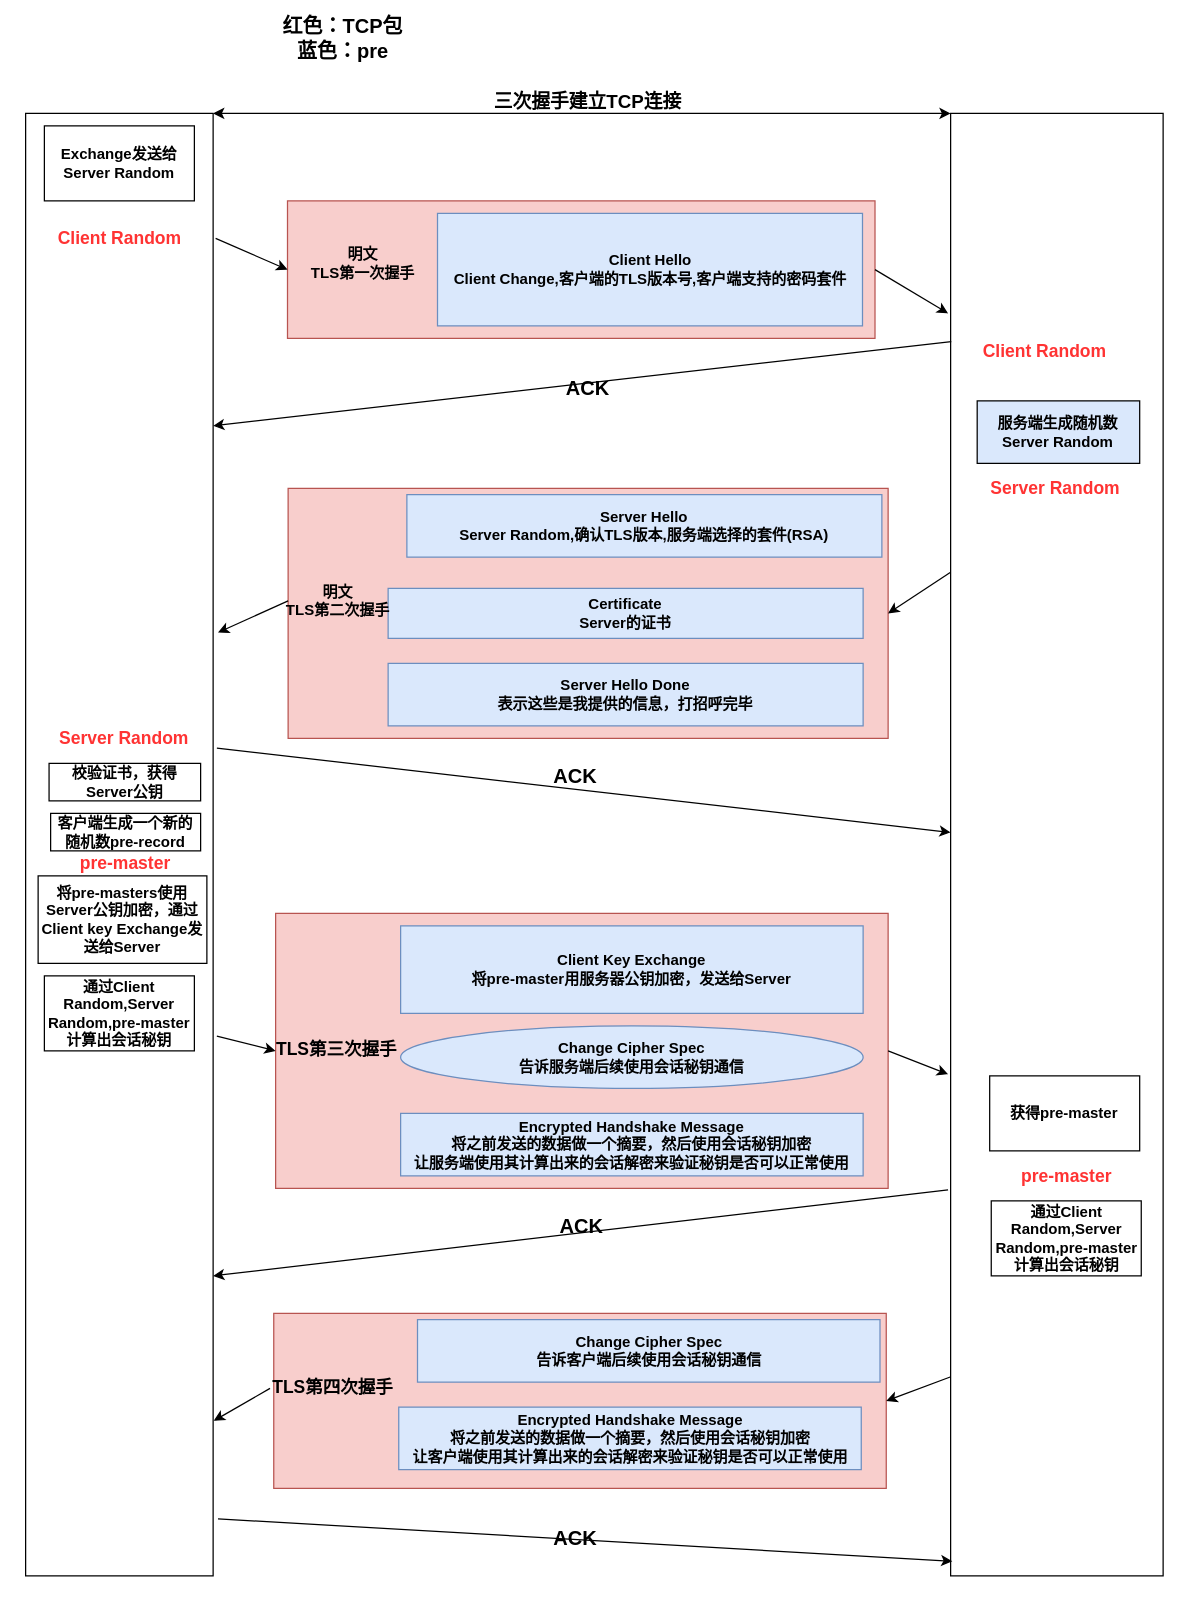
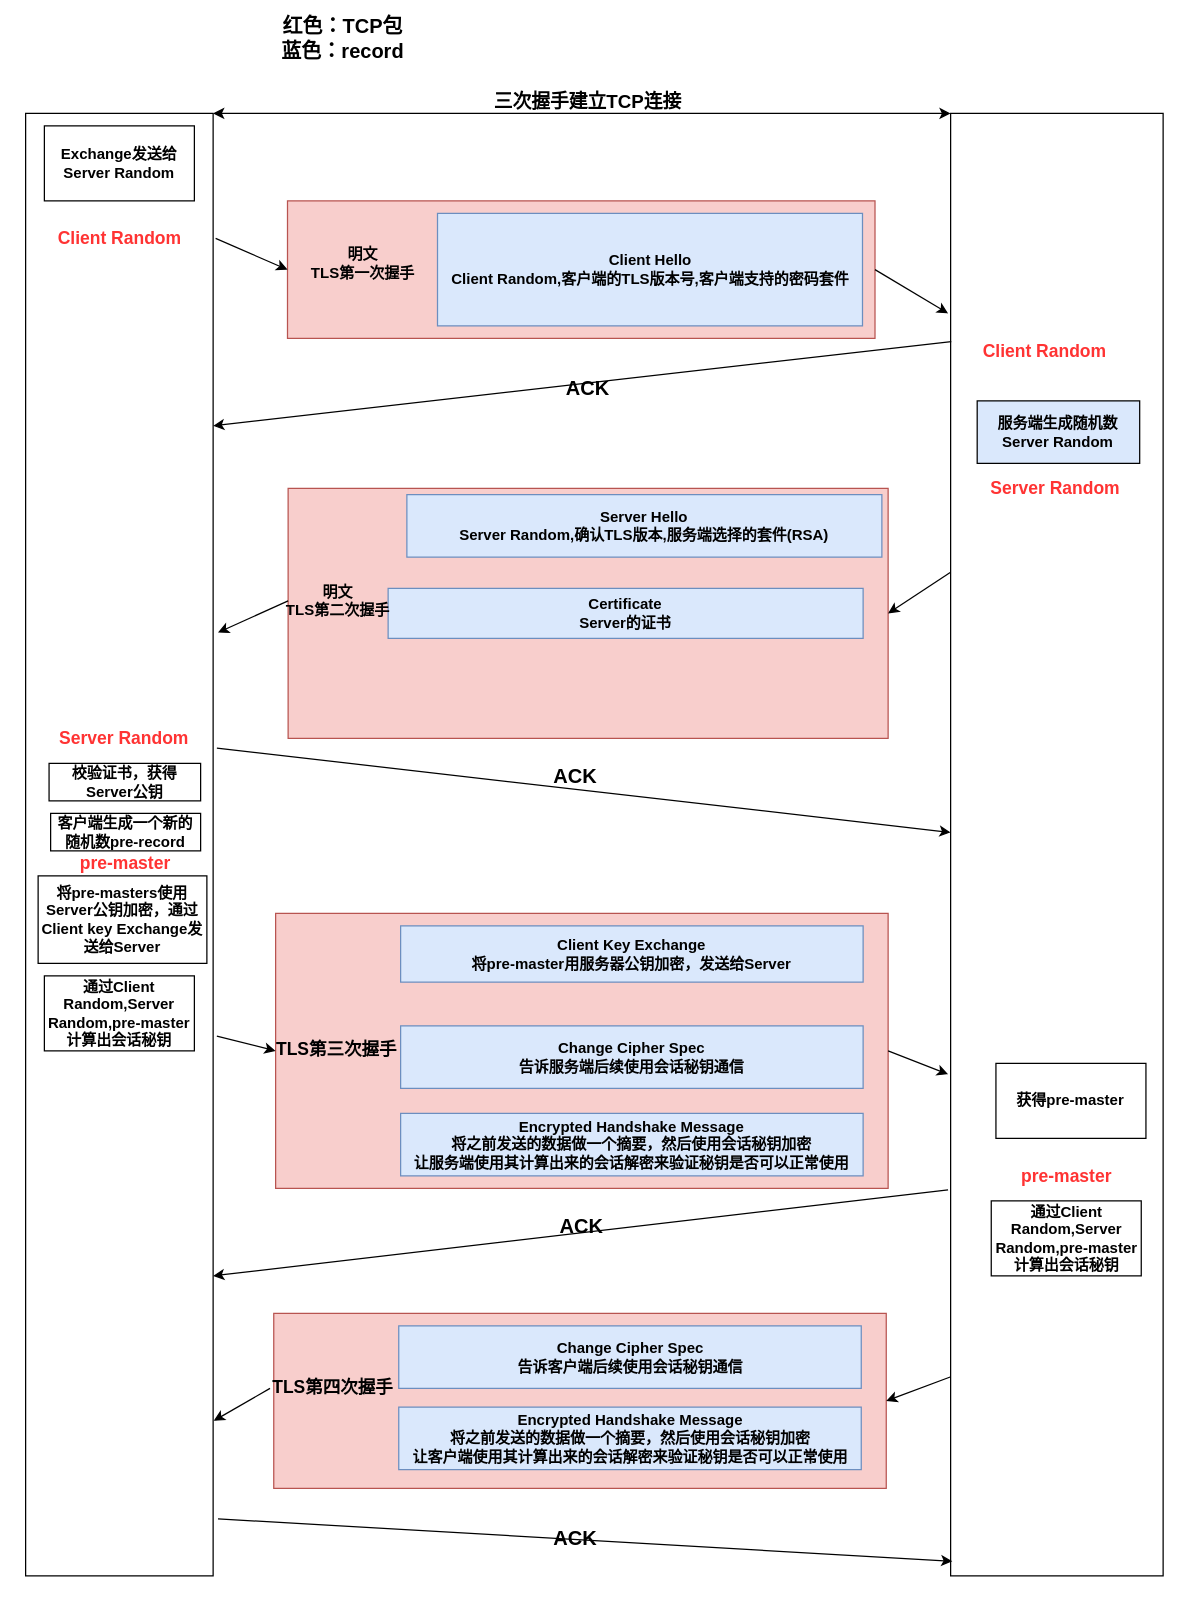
(343, 38) -> (343, 38)
(651, 269) -> (651, 269)
(626, 694) -> none
(632, 969) -> (632, 954)
(632, 1057) -> (632, 1057)
(1065, 1113) -> (1071, 1101)
(649, 1351) -> (630, 1357)
